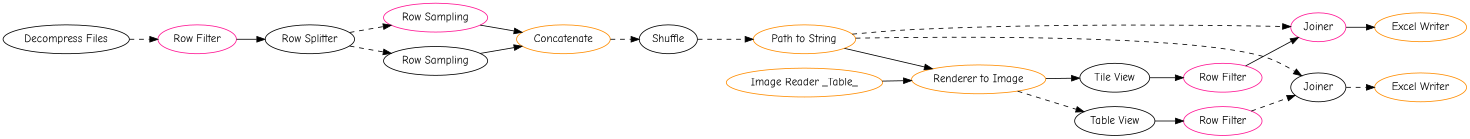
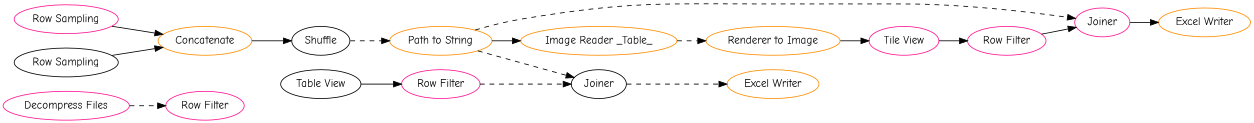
(66, 39) -> (66, 106)
(310, 39) -> none
(621, 39) -> (268, 41)
(884, 58) -> (502, 41)
(1115, 78) -> (904, 41)
(893, 81) -> (687, 41)
(1047, 100) -> none
